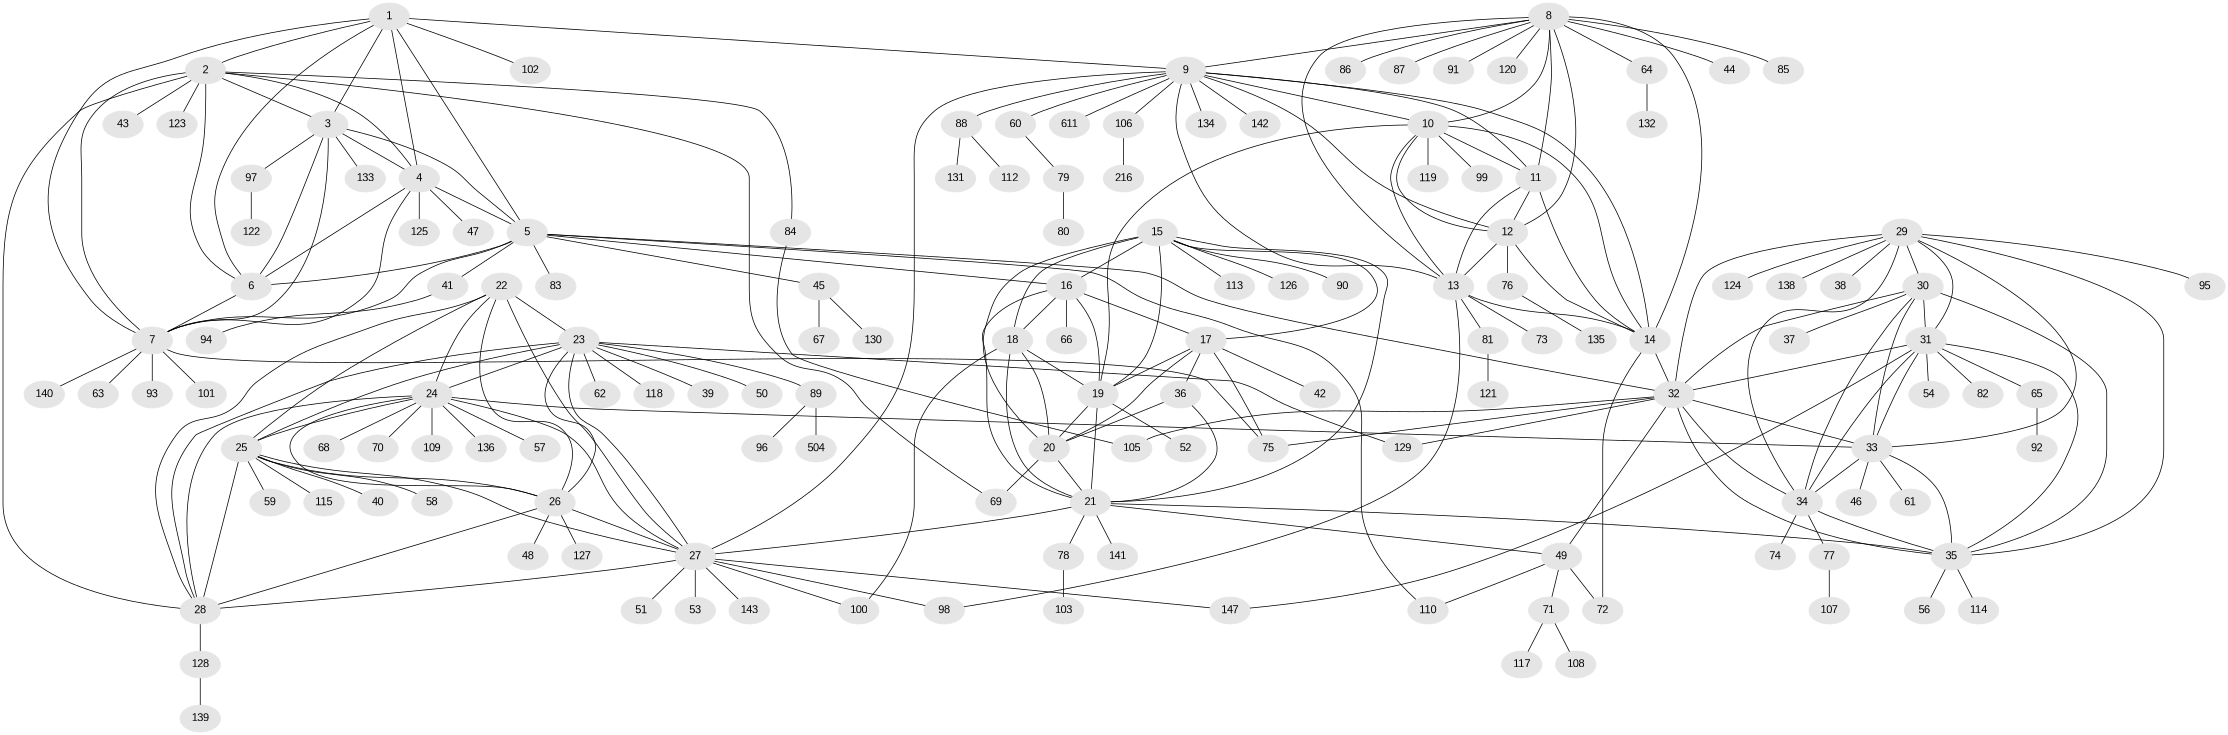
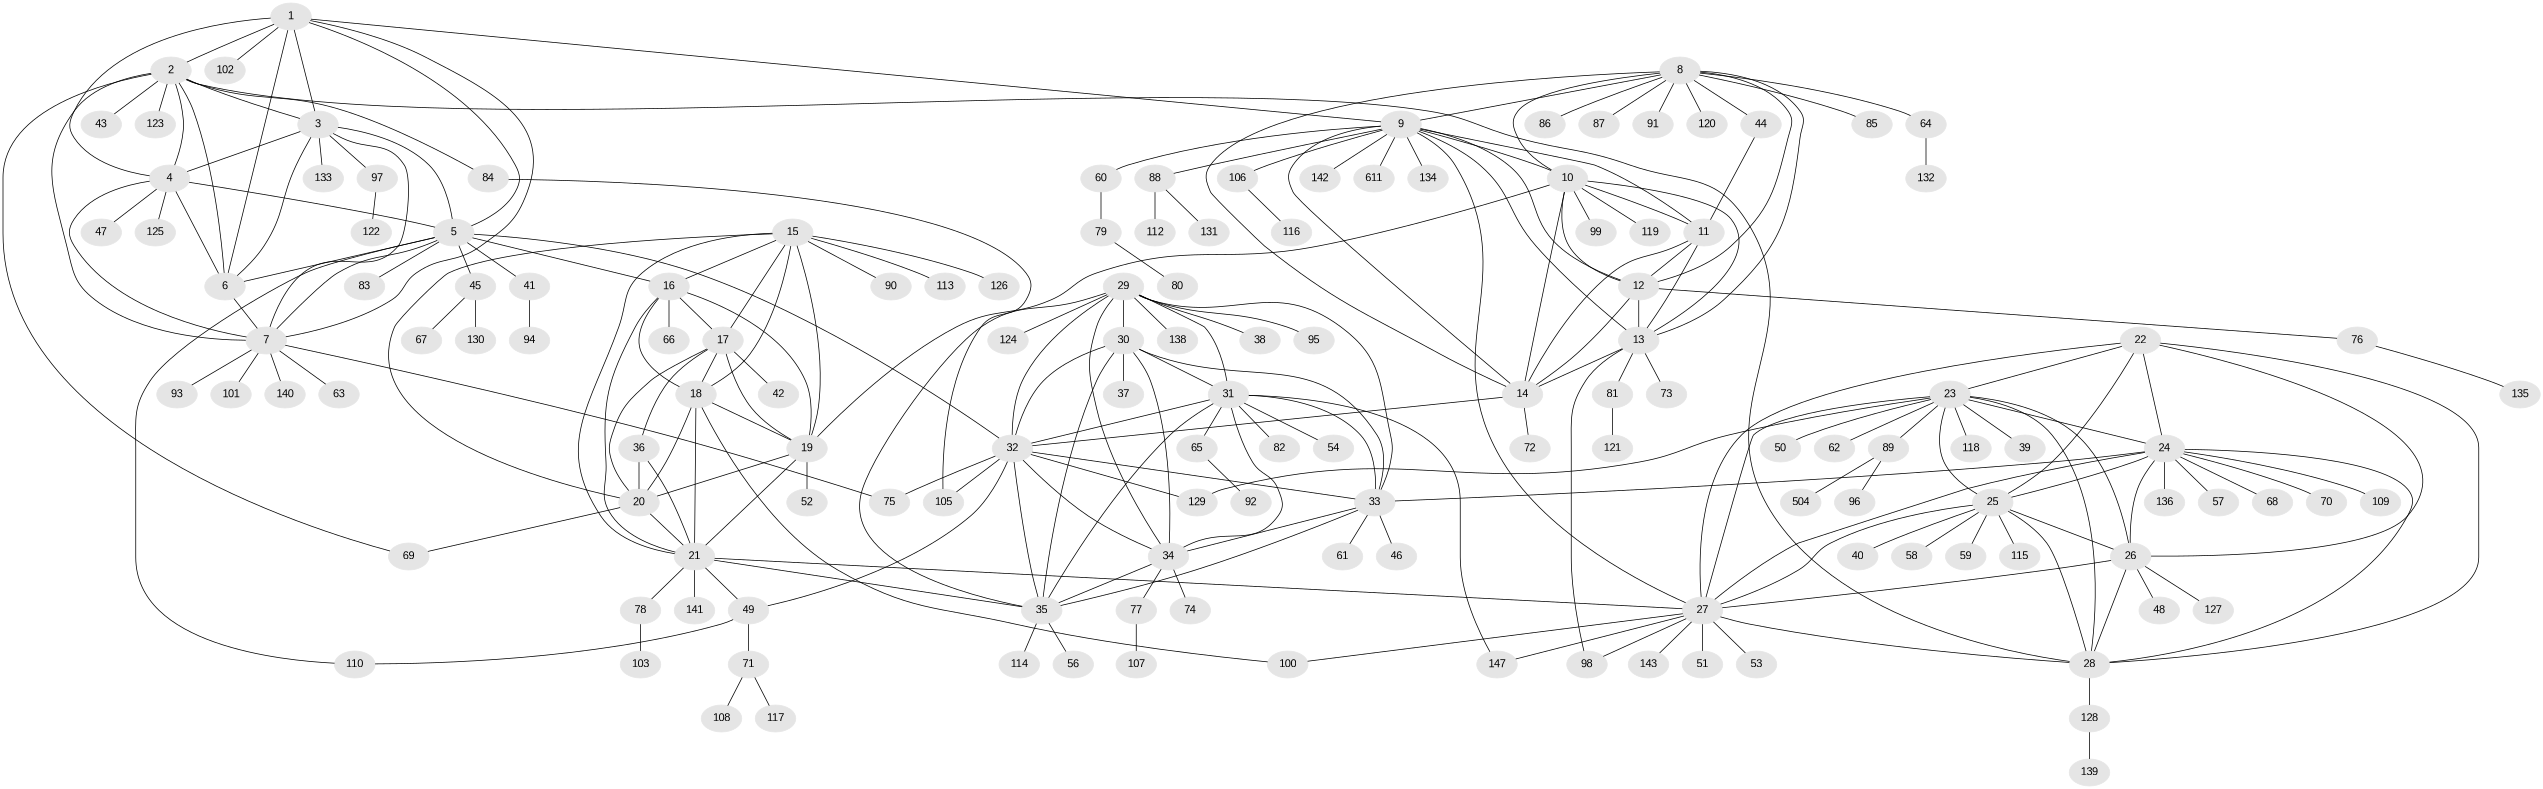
(1550, 98) -> (1732, 179)
(1124, 178) -> (1292, 232)
(1239, 393) -> (709, 368)
(1582, 583) -> none
